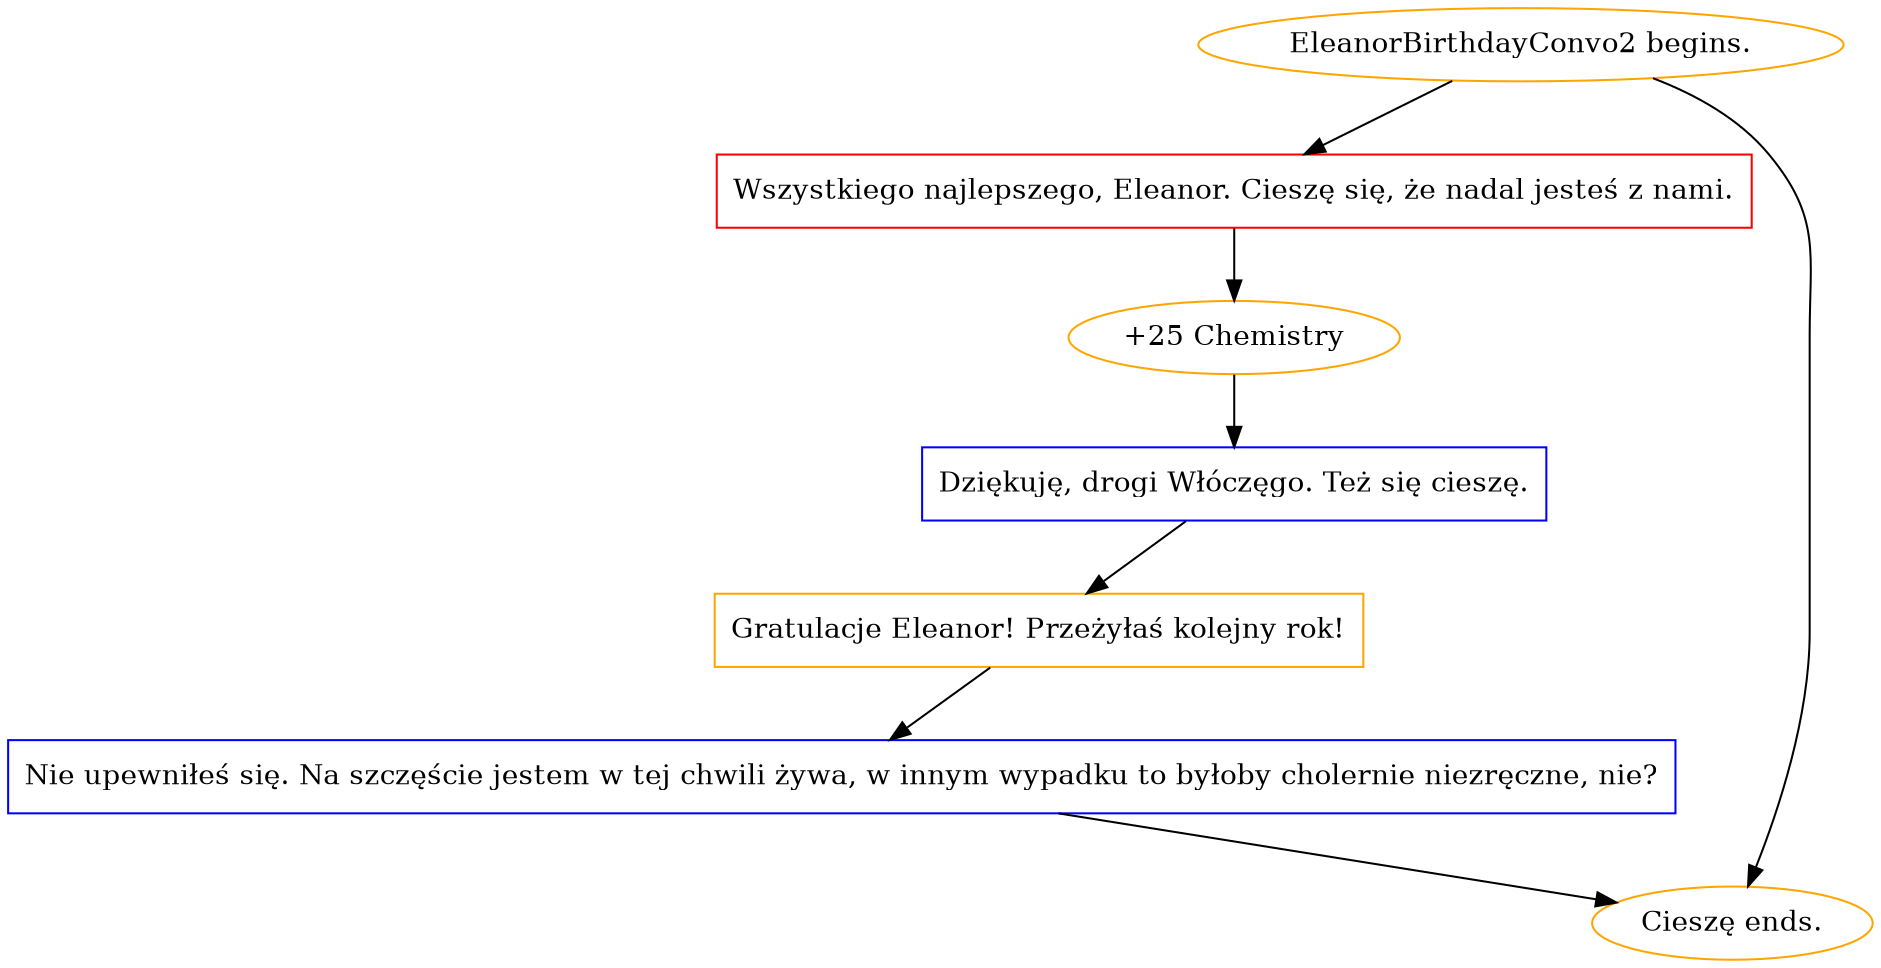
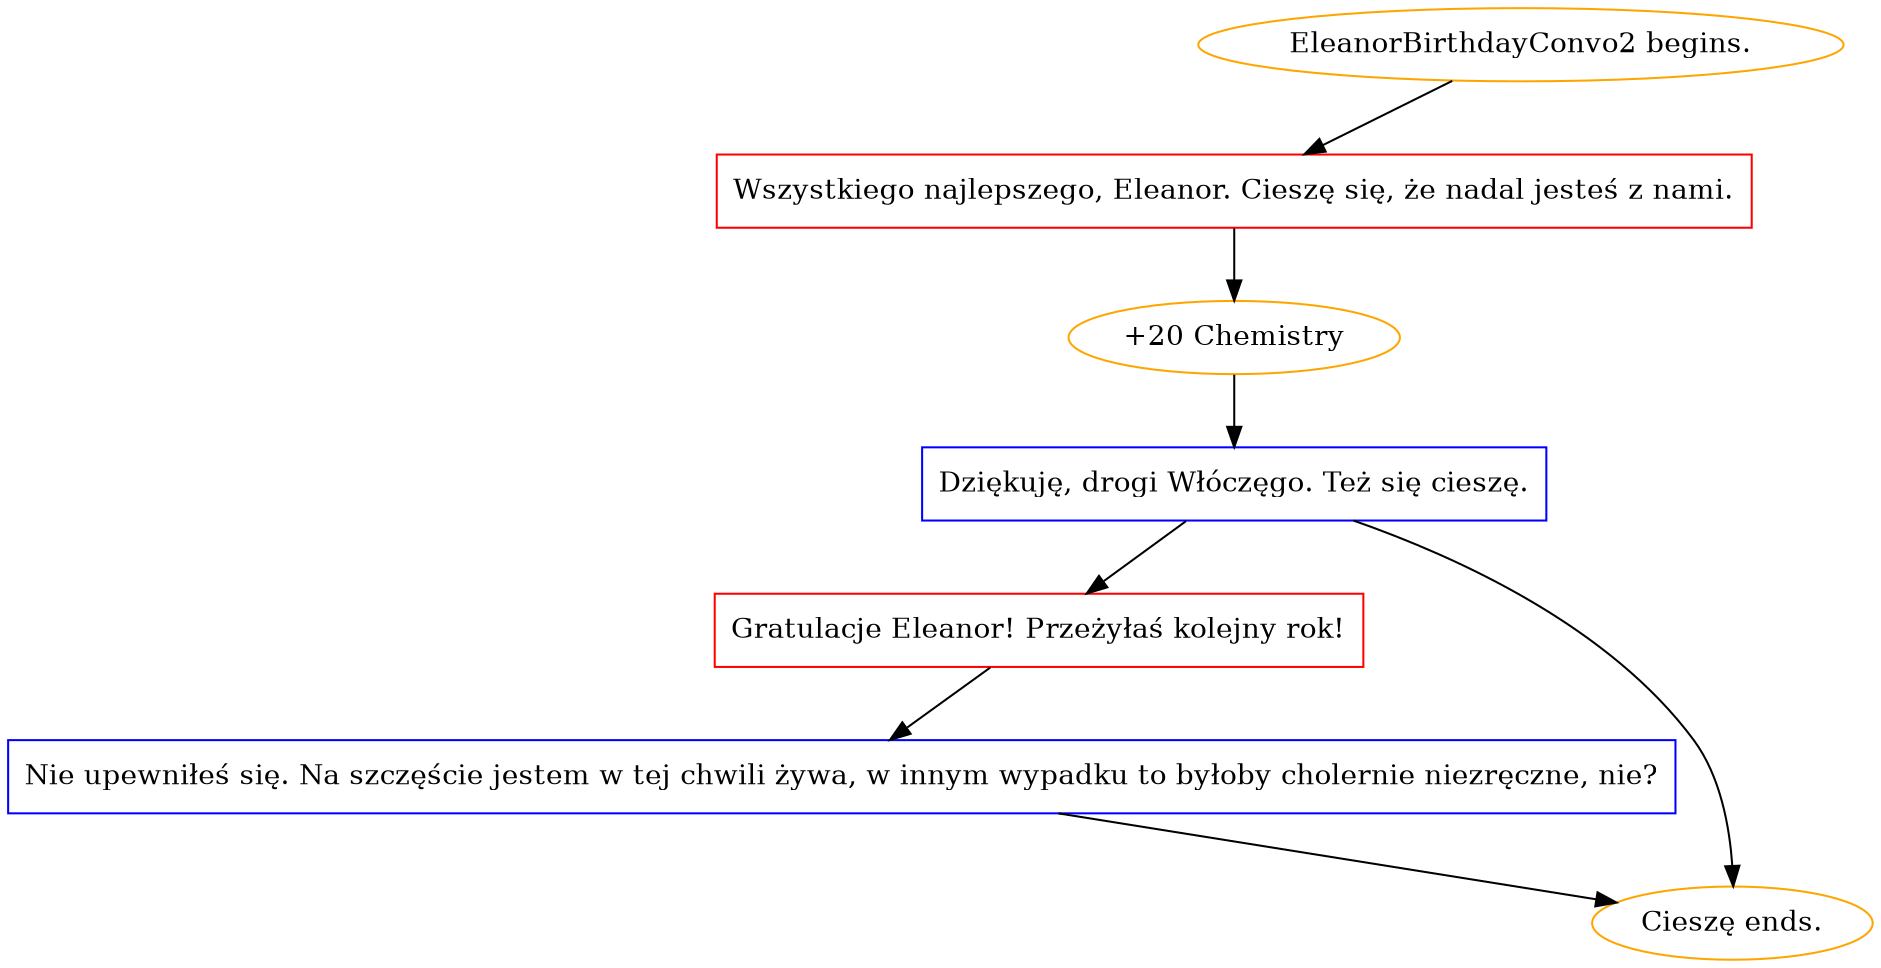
(1234, 338) -> (1234, 338)
(1810, 439) -> (1595, 644)
(1039, 630) -> (1039, 630)
